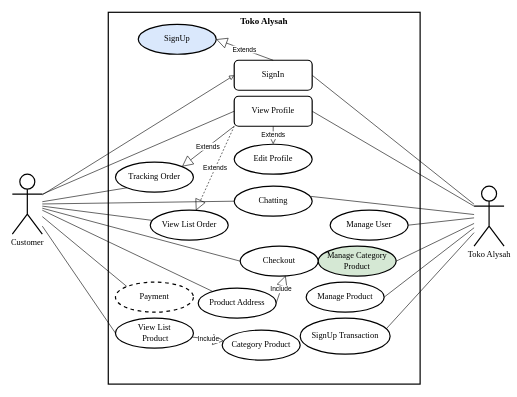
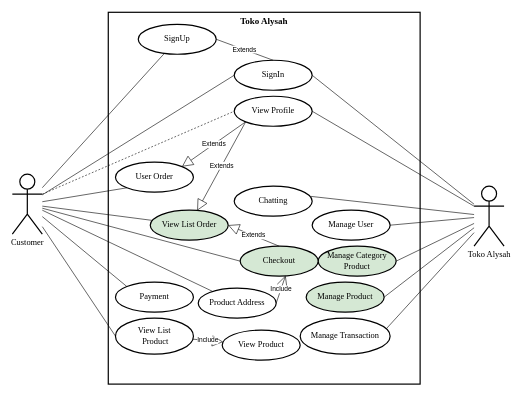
(177, 39) -> (177, 39)
(227, 43) -> (222, 41)
(273, 75) -> (273, 75)
(228, 79) -> (231, 77)
(273, 111) -> (273, 111)
(273, 129) -> none
(273, 159) -> none
(216, 166) -> (224, 161)
(106, 167) -> (106, 167)
(155, 177) -> (155, 177)
(138, 203) -> (103, 121)
(189, 225) -> (189, 225)
(369, 225) -> (351, 225)
none -> (258, 237)
(279, 261) -> (279, 261)
(282, 286) -> (284, 282)
(155, 297) -> (155, 297)
(345, 297) -> (345, 297)
(155, 333) -> (155, 336)
(345, 336) -> (345, 336)
(261, 345) -> (261, 345)
